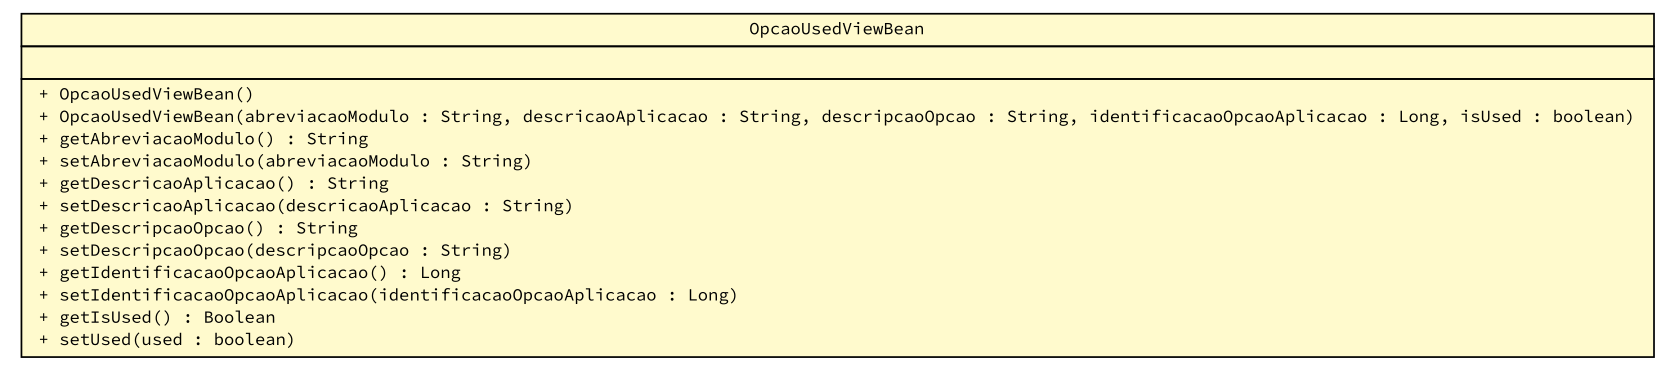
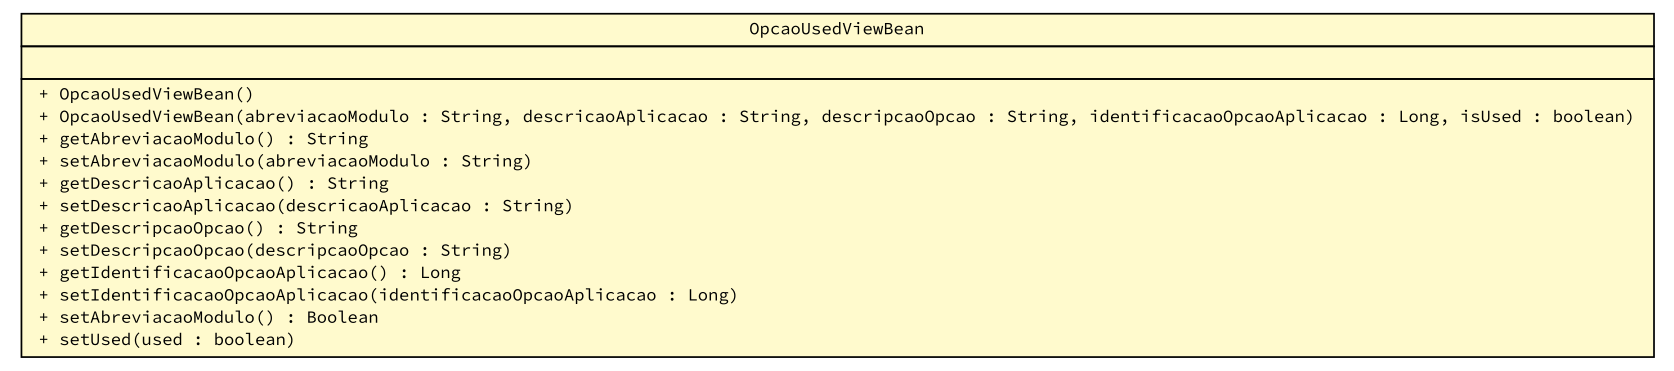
(158, 318) -> (209, 318)
